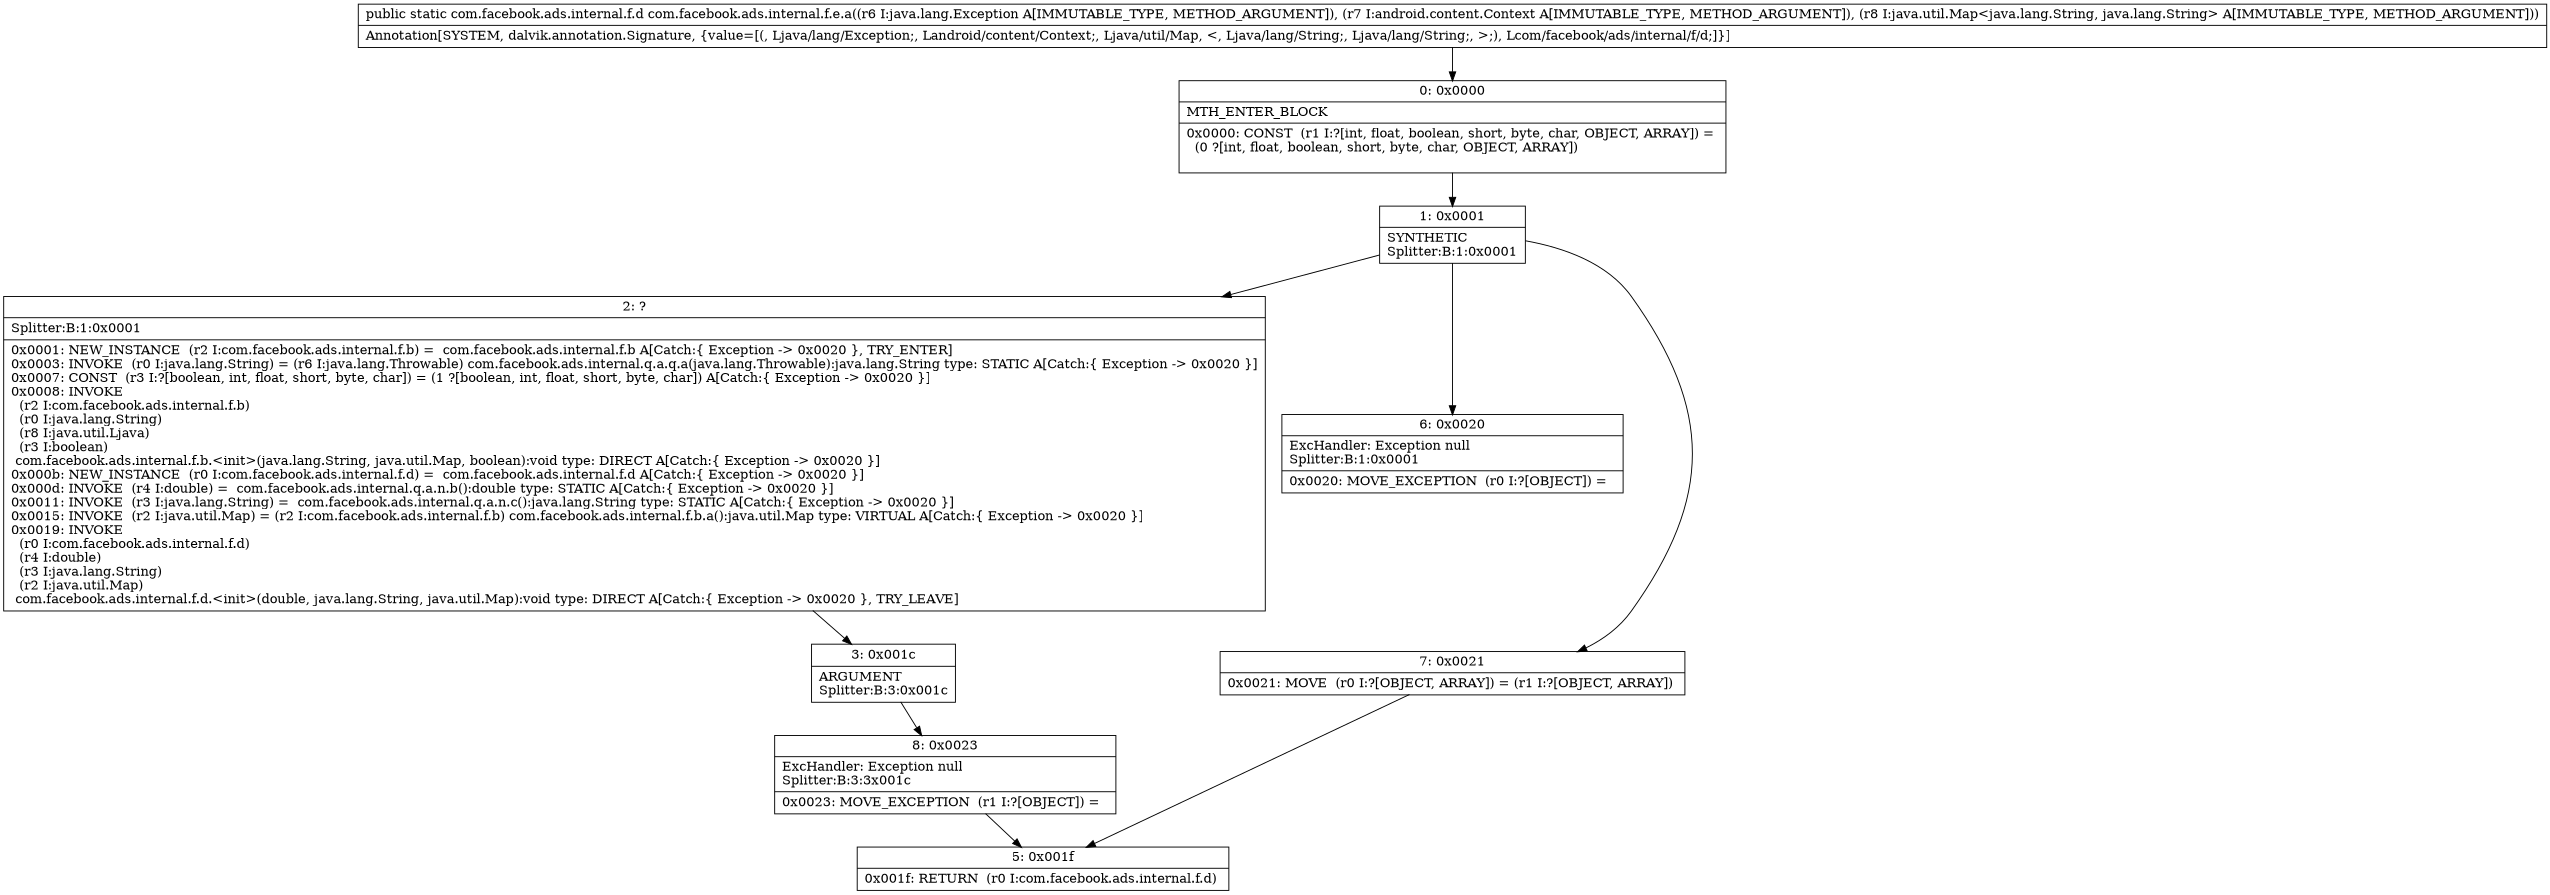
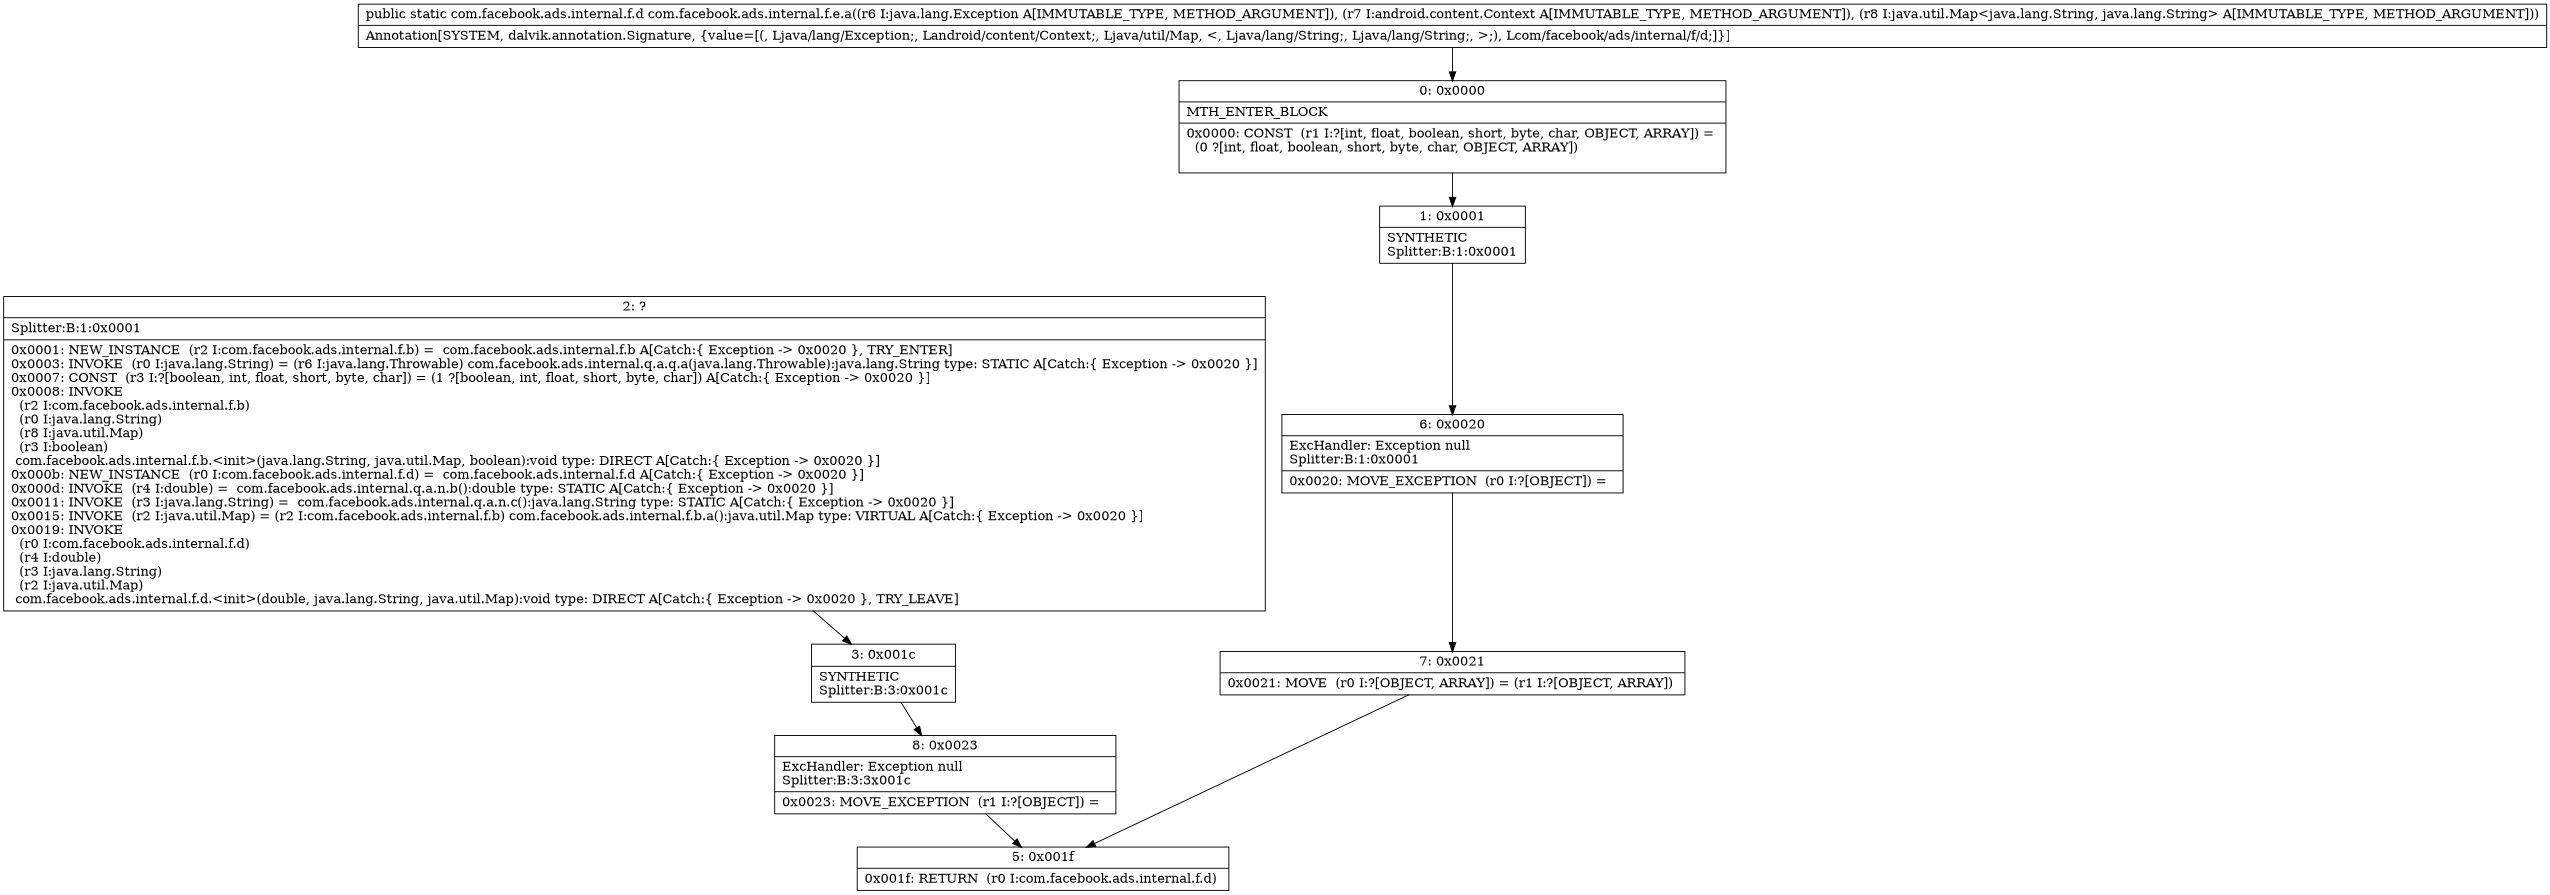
(1305, 275) -> none
(1689, 422) -> (1452, 568)
(81, 433) -> (77, 433)
(860, 677) -> (860, 677)
